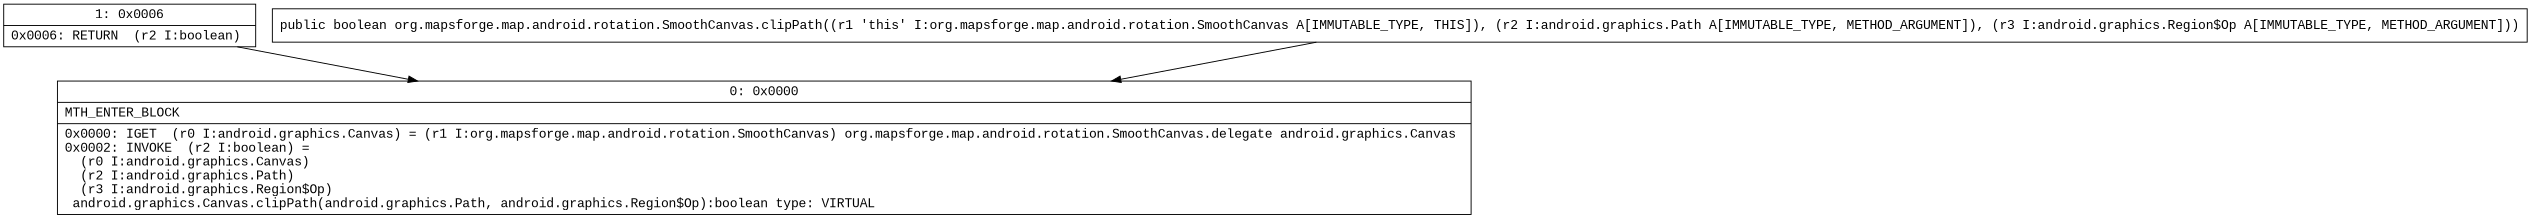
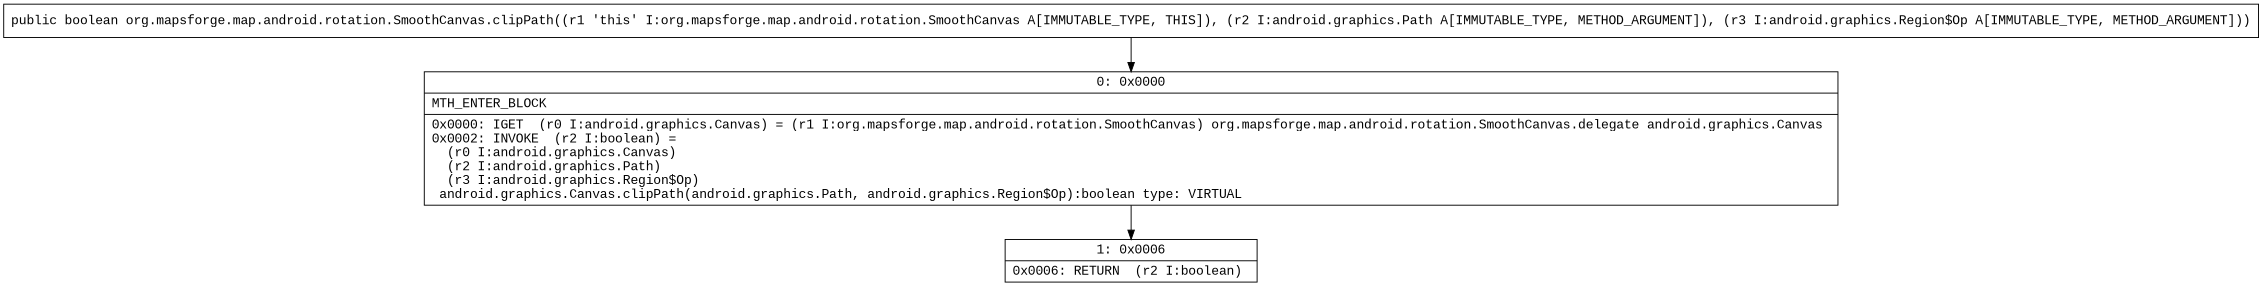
(323, 63) -> (1131, 218)
